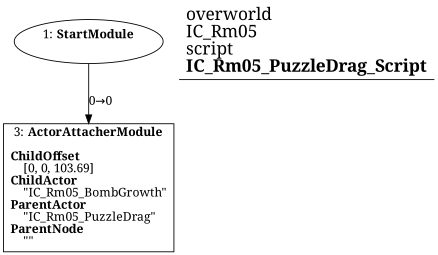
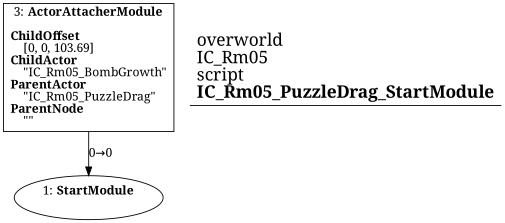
(307, 67) -> (346, 93)
(89, 89) -> (89, 149)
